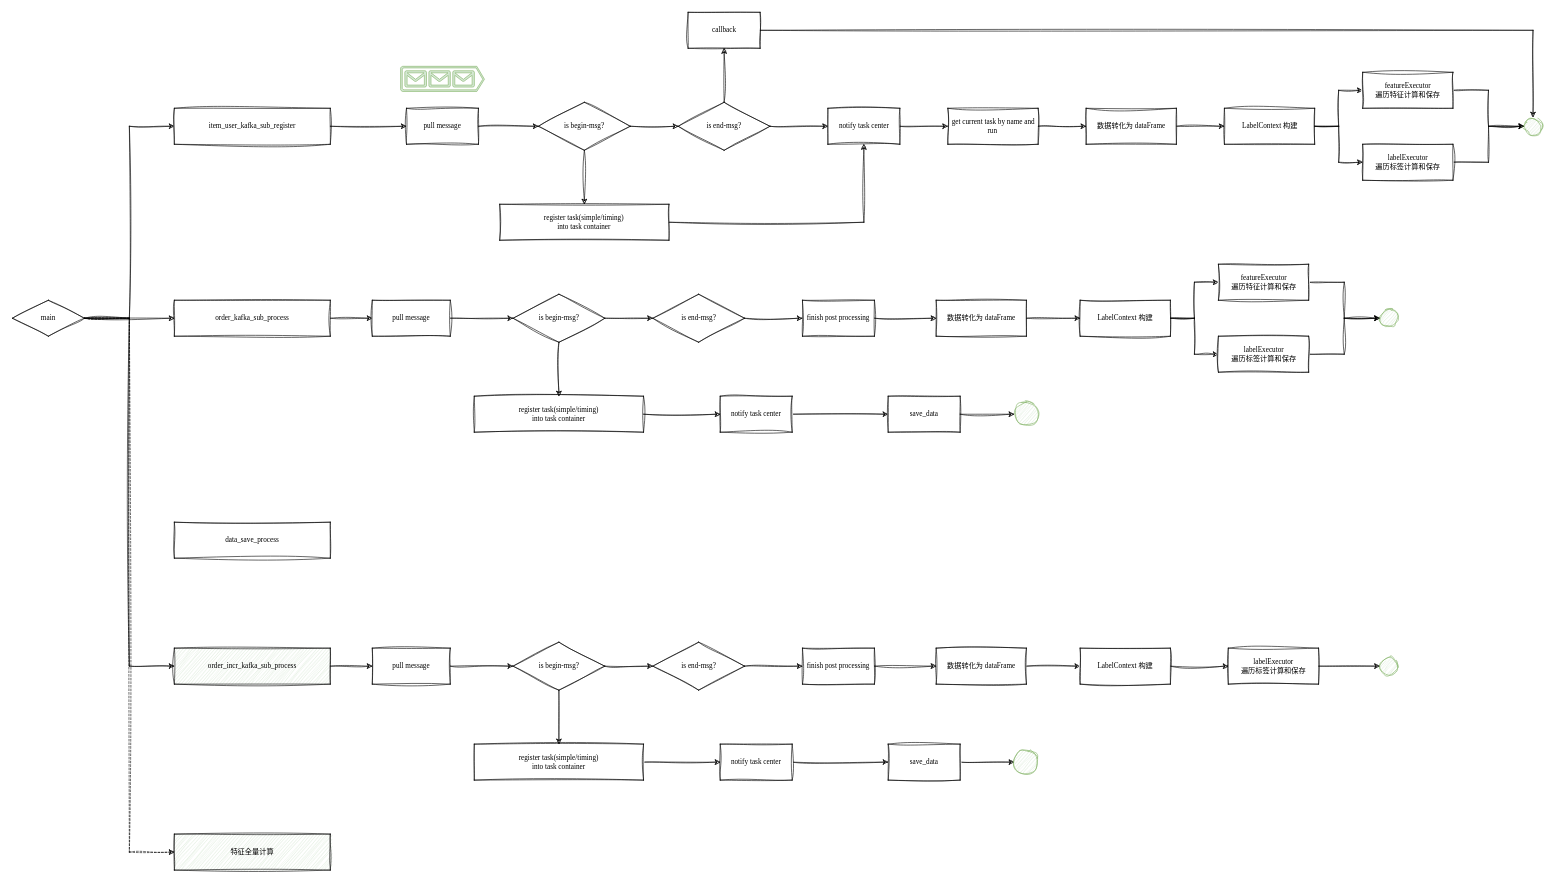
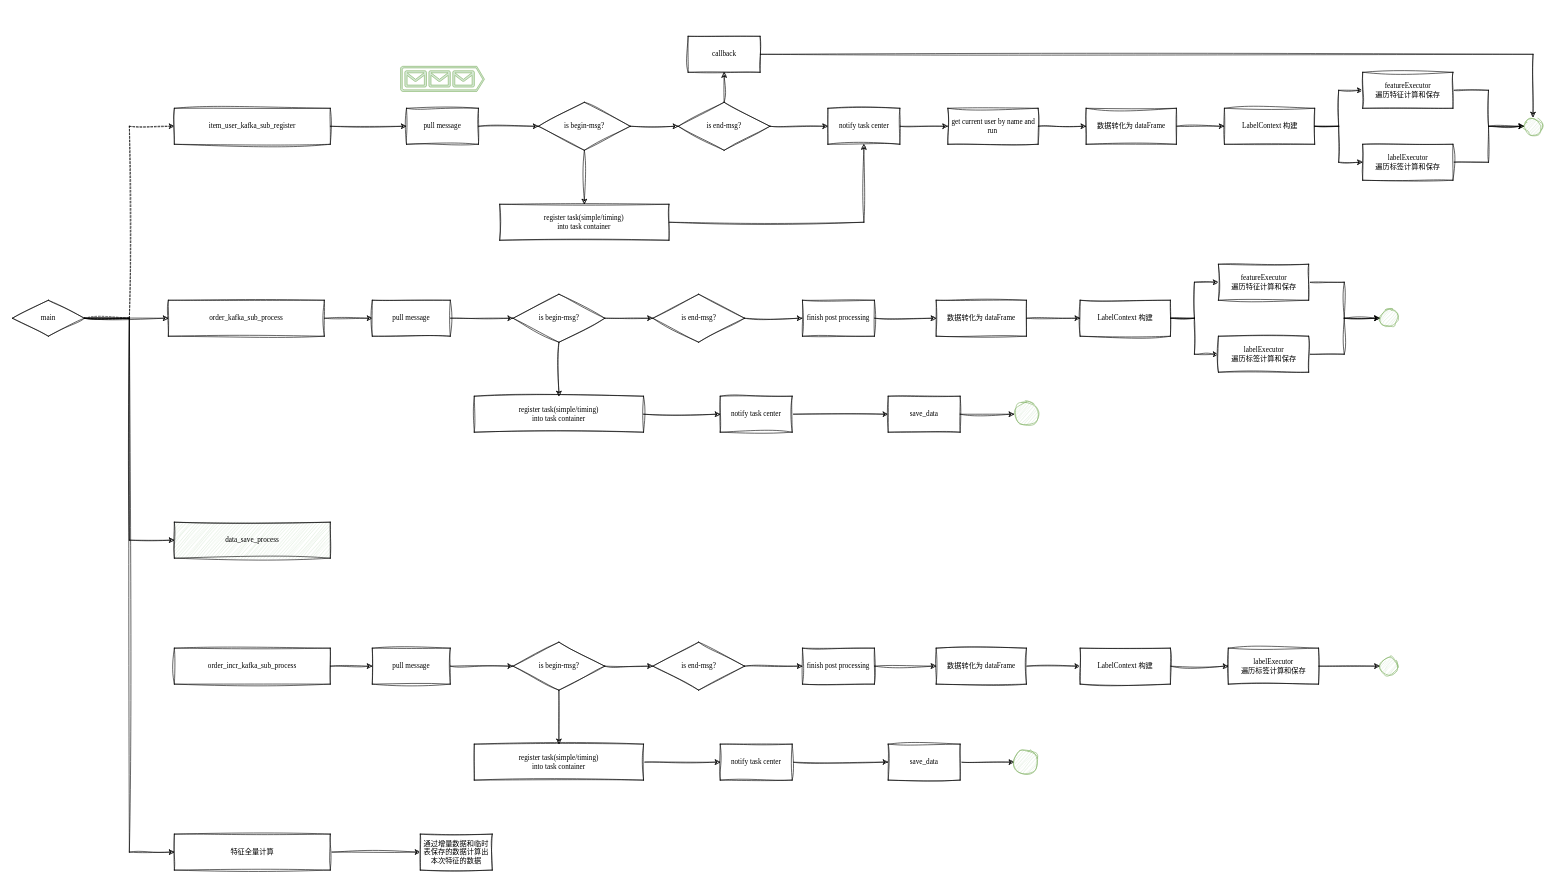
(724, 30) -> (724, 54)
(994, 126) -> (994, 126)
(129, 201) -> (129, 201)
(252, 318) -> (246, 318)
none -> (150, 540)
(252, 540) -> (252, 540)
(150, 666) -> none
(252, 666) -> (252, 666)
(129, 783) -> (129, 783)
(252, 852) -> (252, 852)
none -> (374, 852)
none -> (456, 852)
